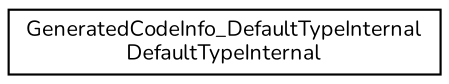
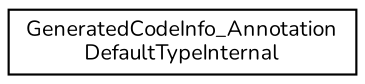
(225, 42) -> (182, 42)
